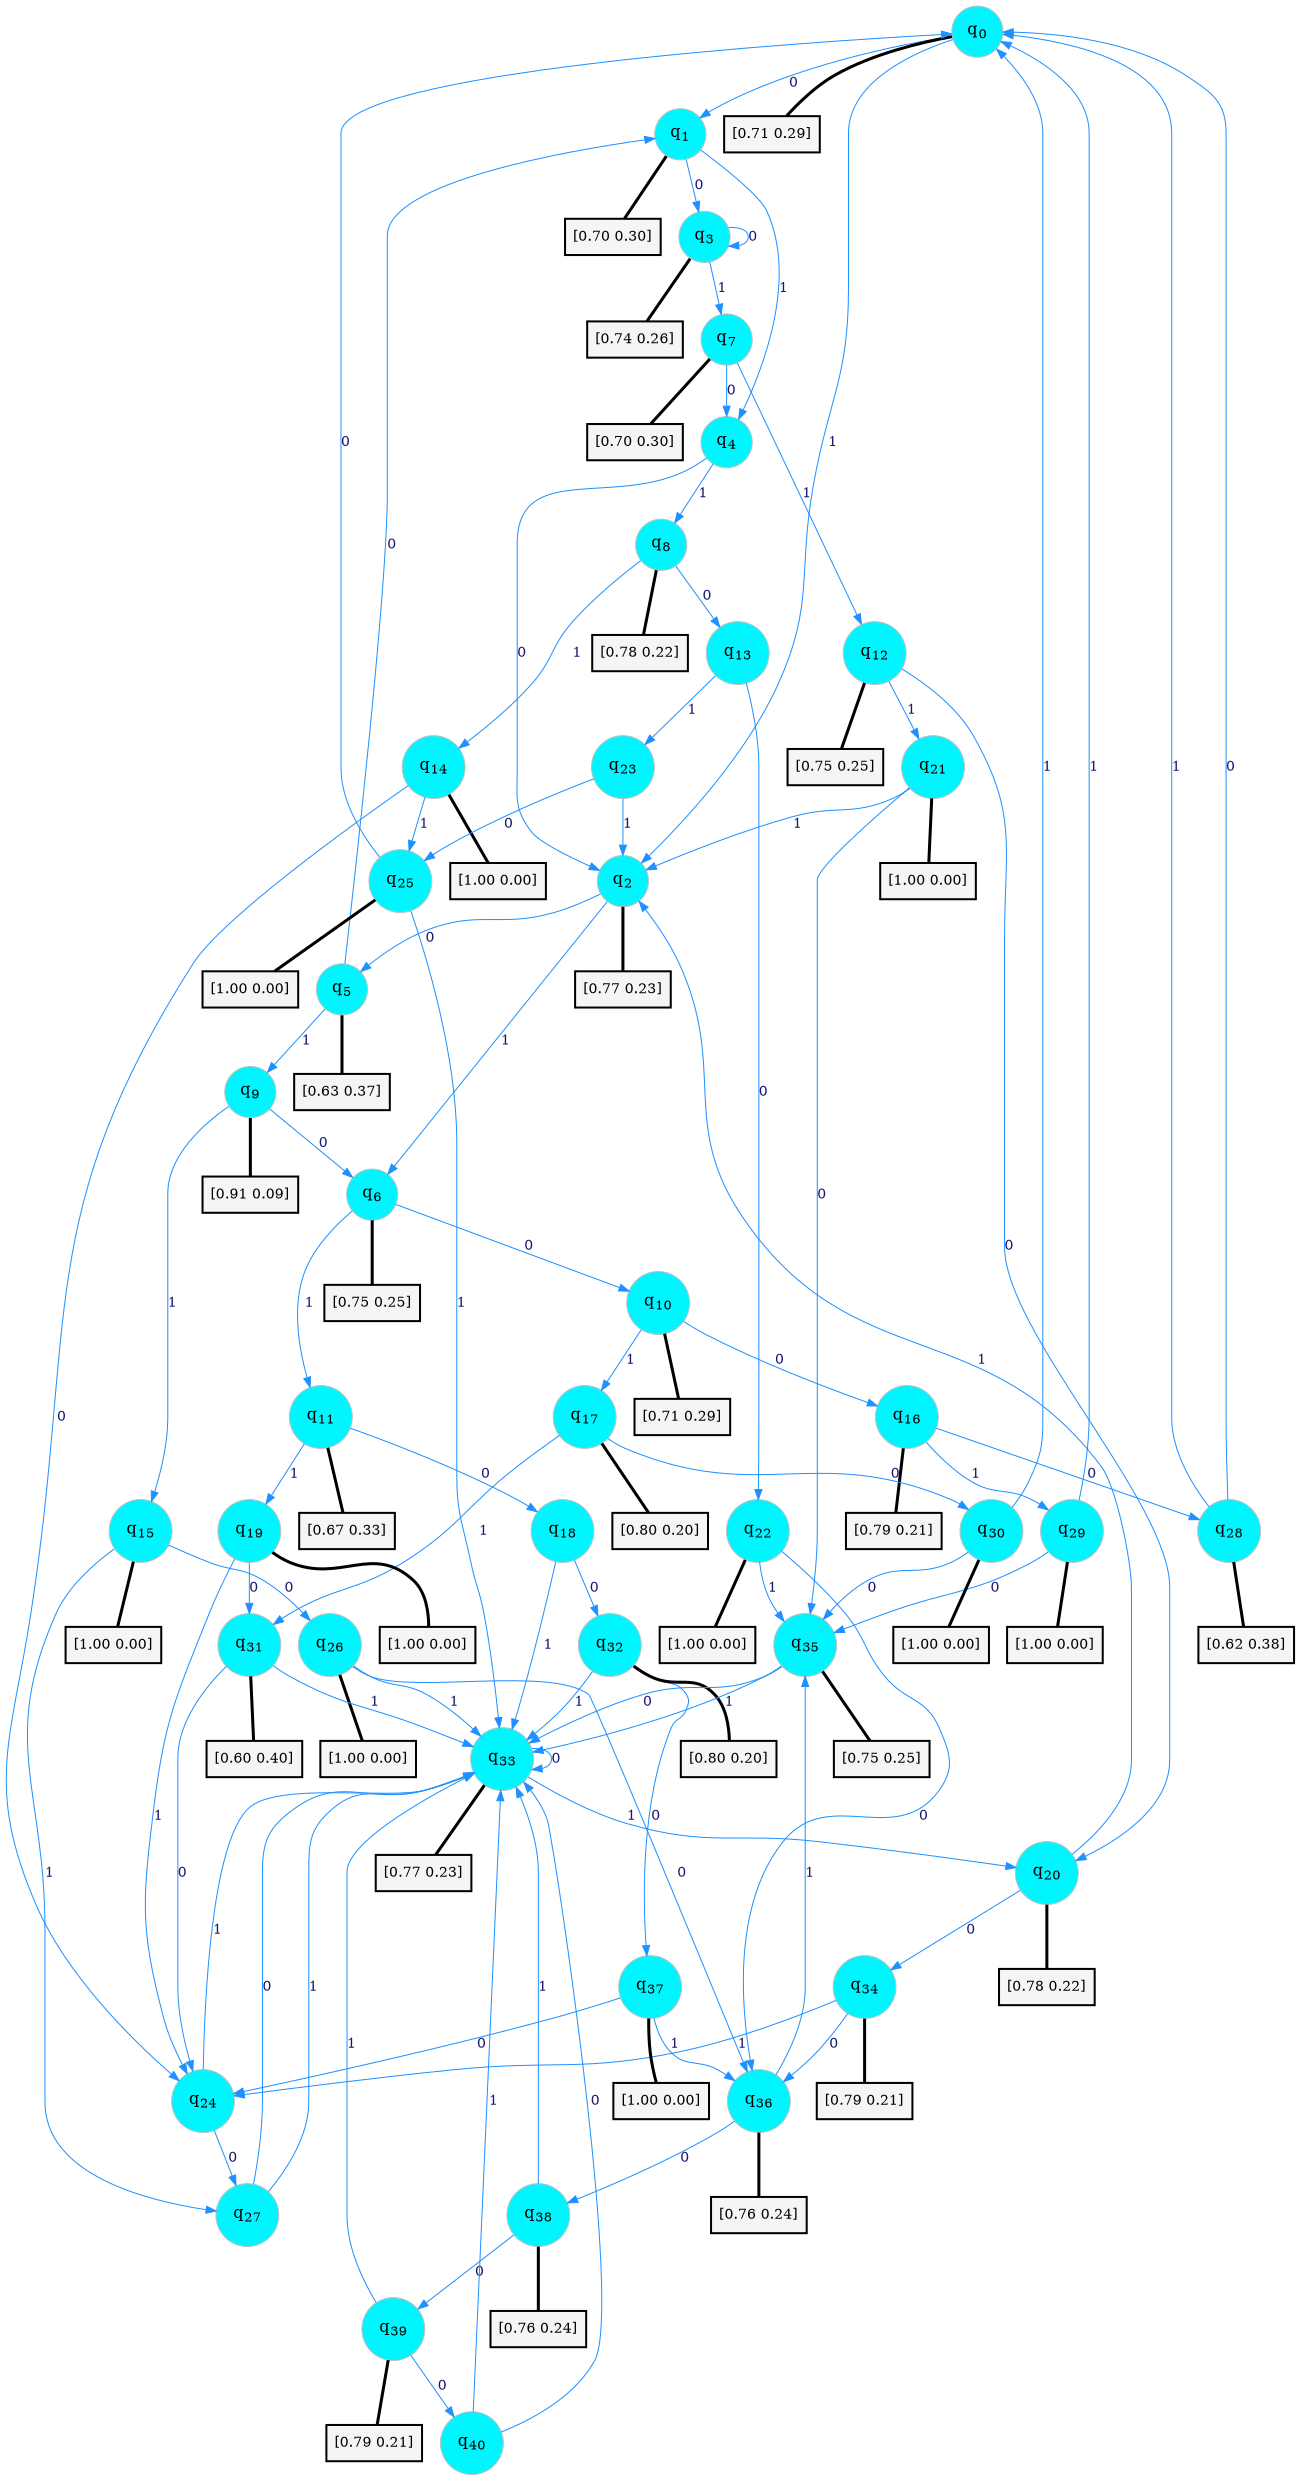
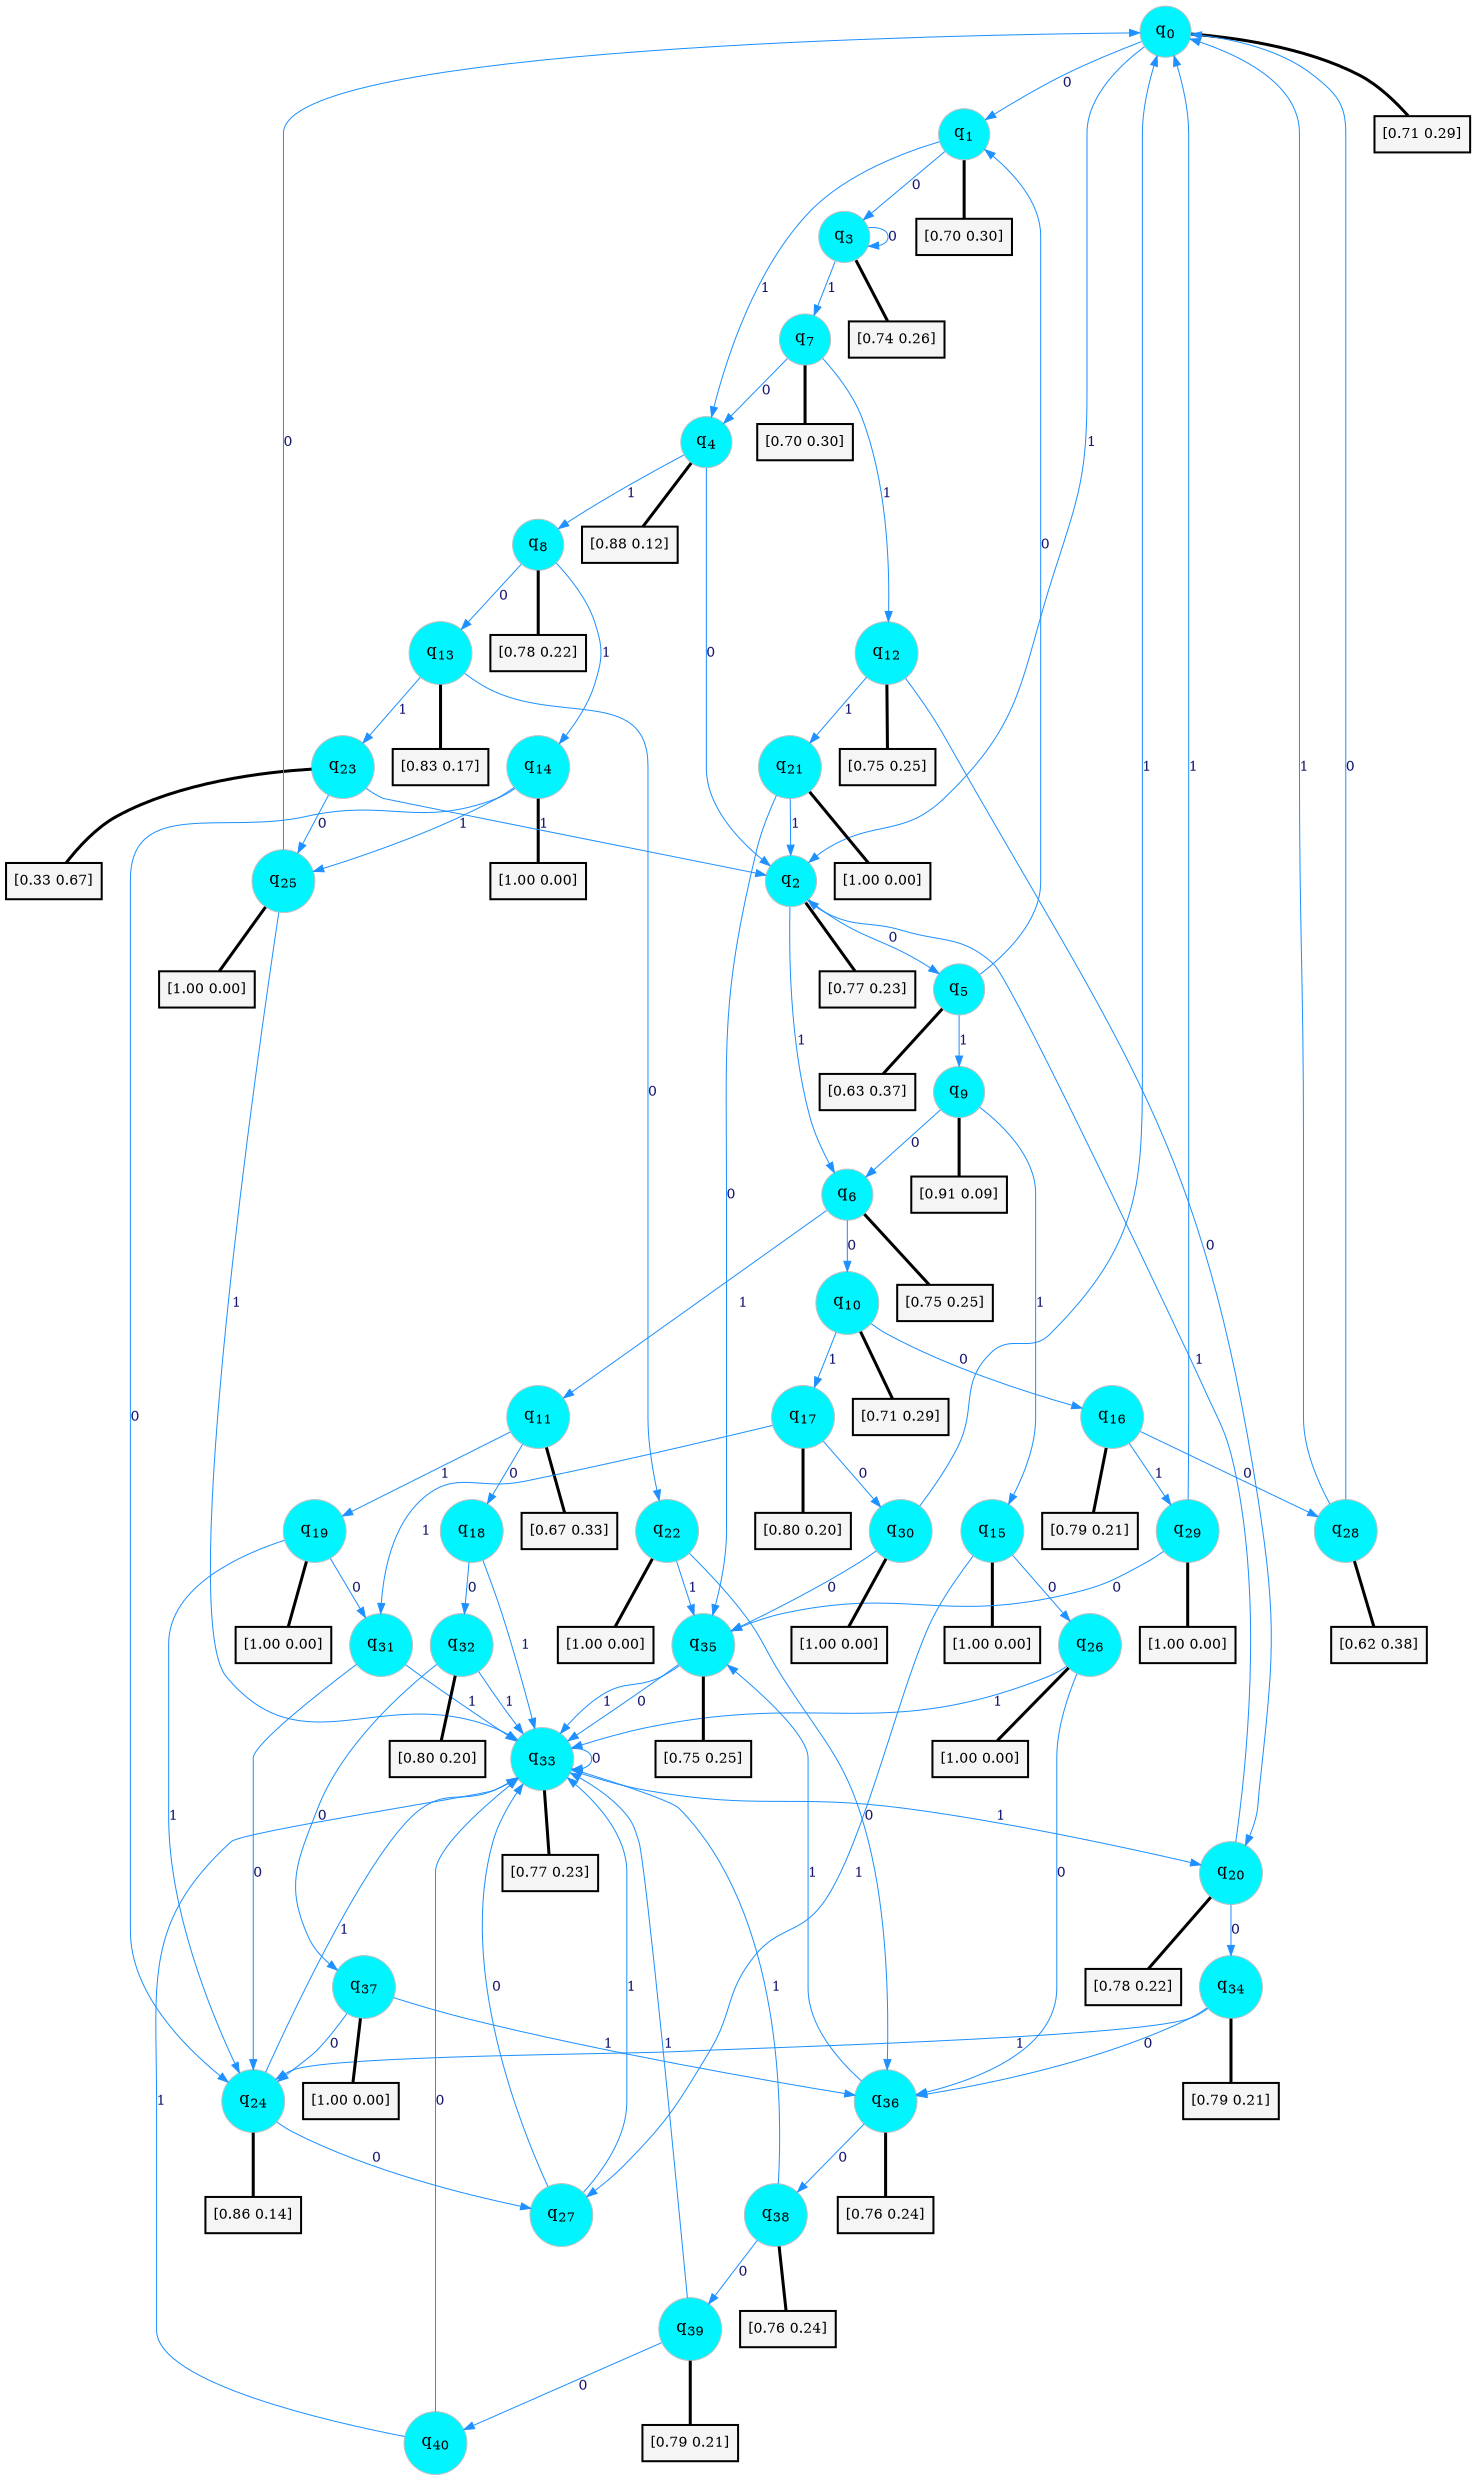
none -> (630, 545)
none -> (441, 767)
none -> (54, 881)
(254, 1759) -> none
none -> (253, 2215)
